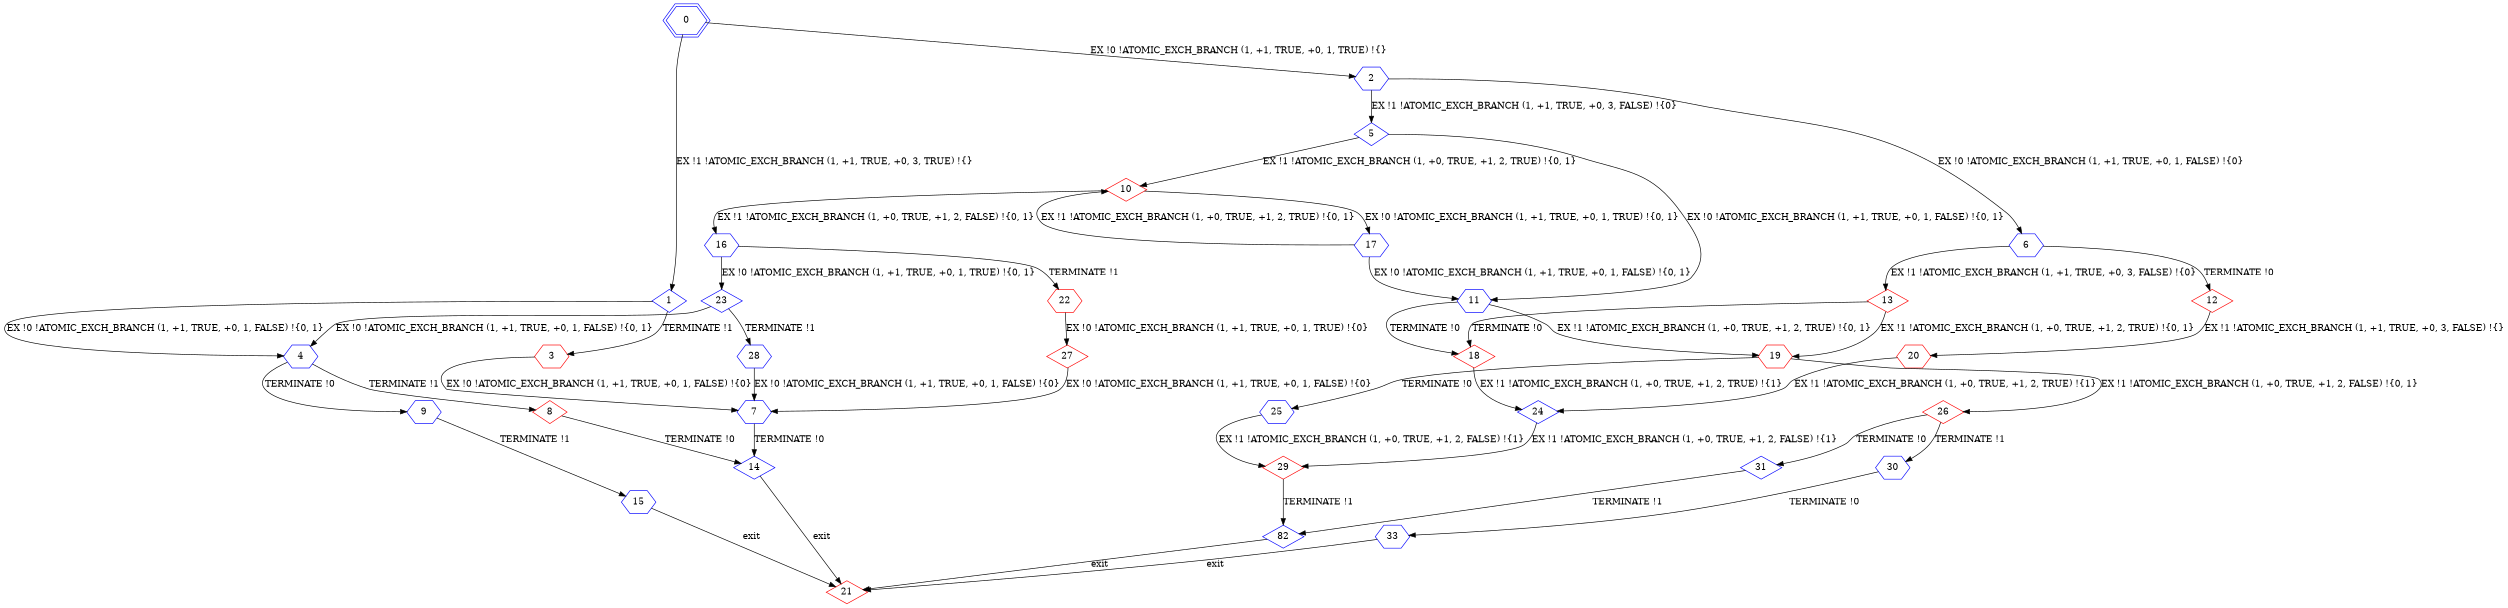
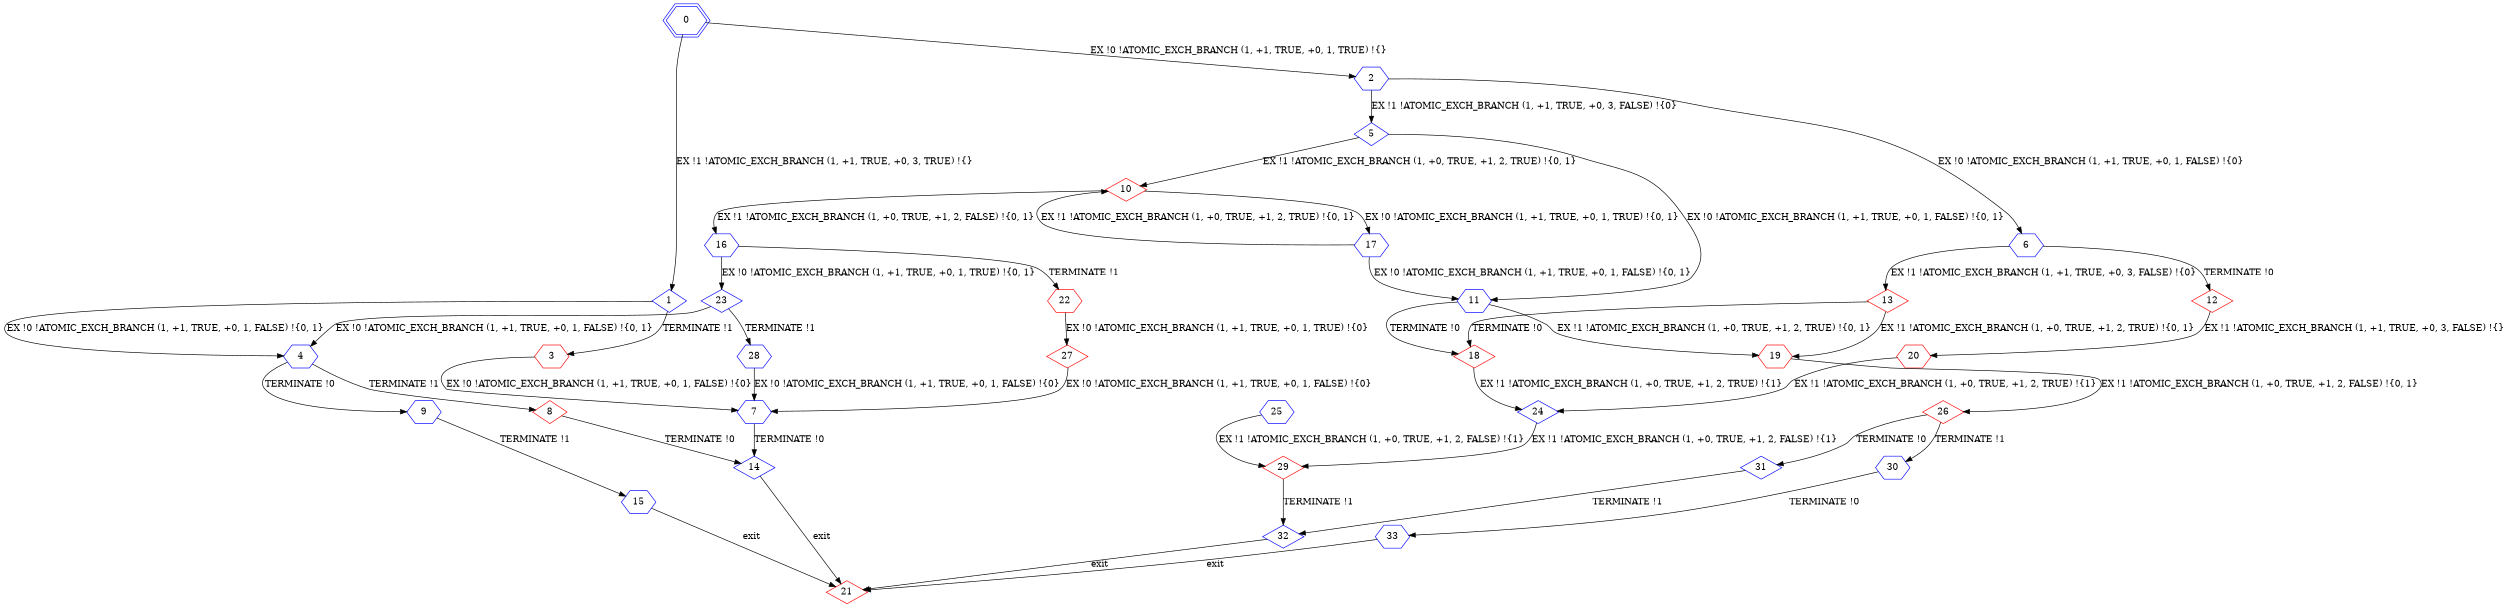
(1526, 367) -> none
(1283, 537) -> (1283, 537)
